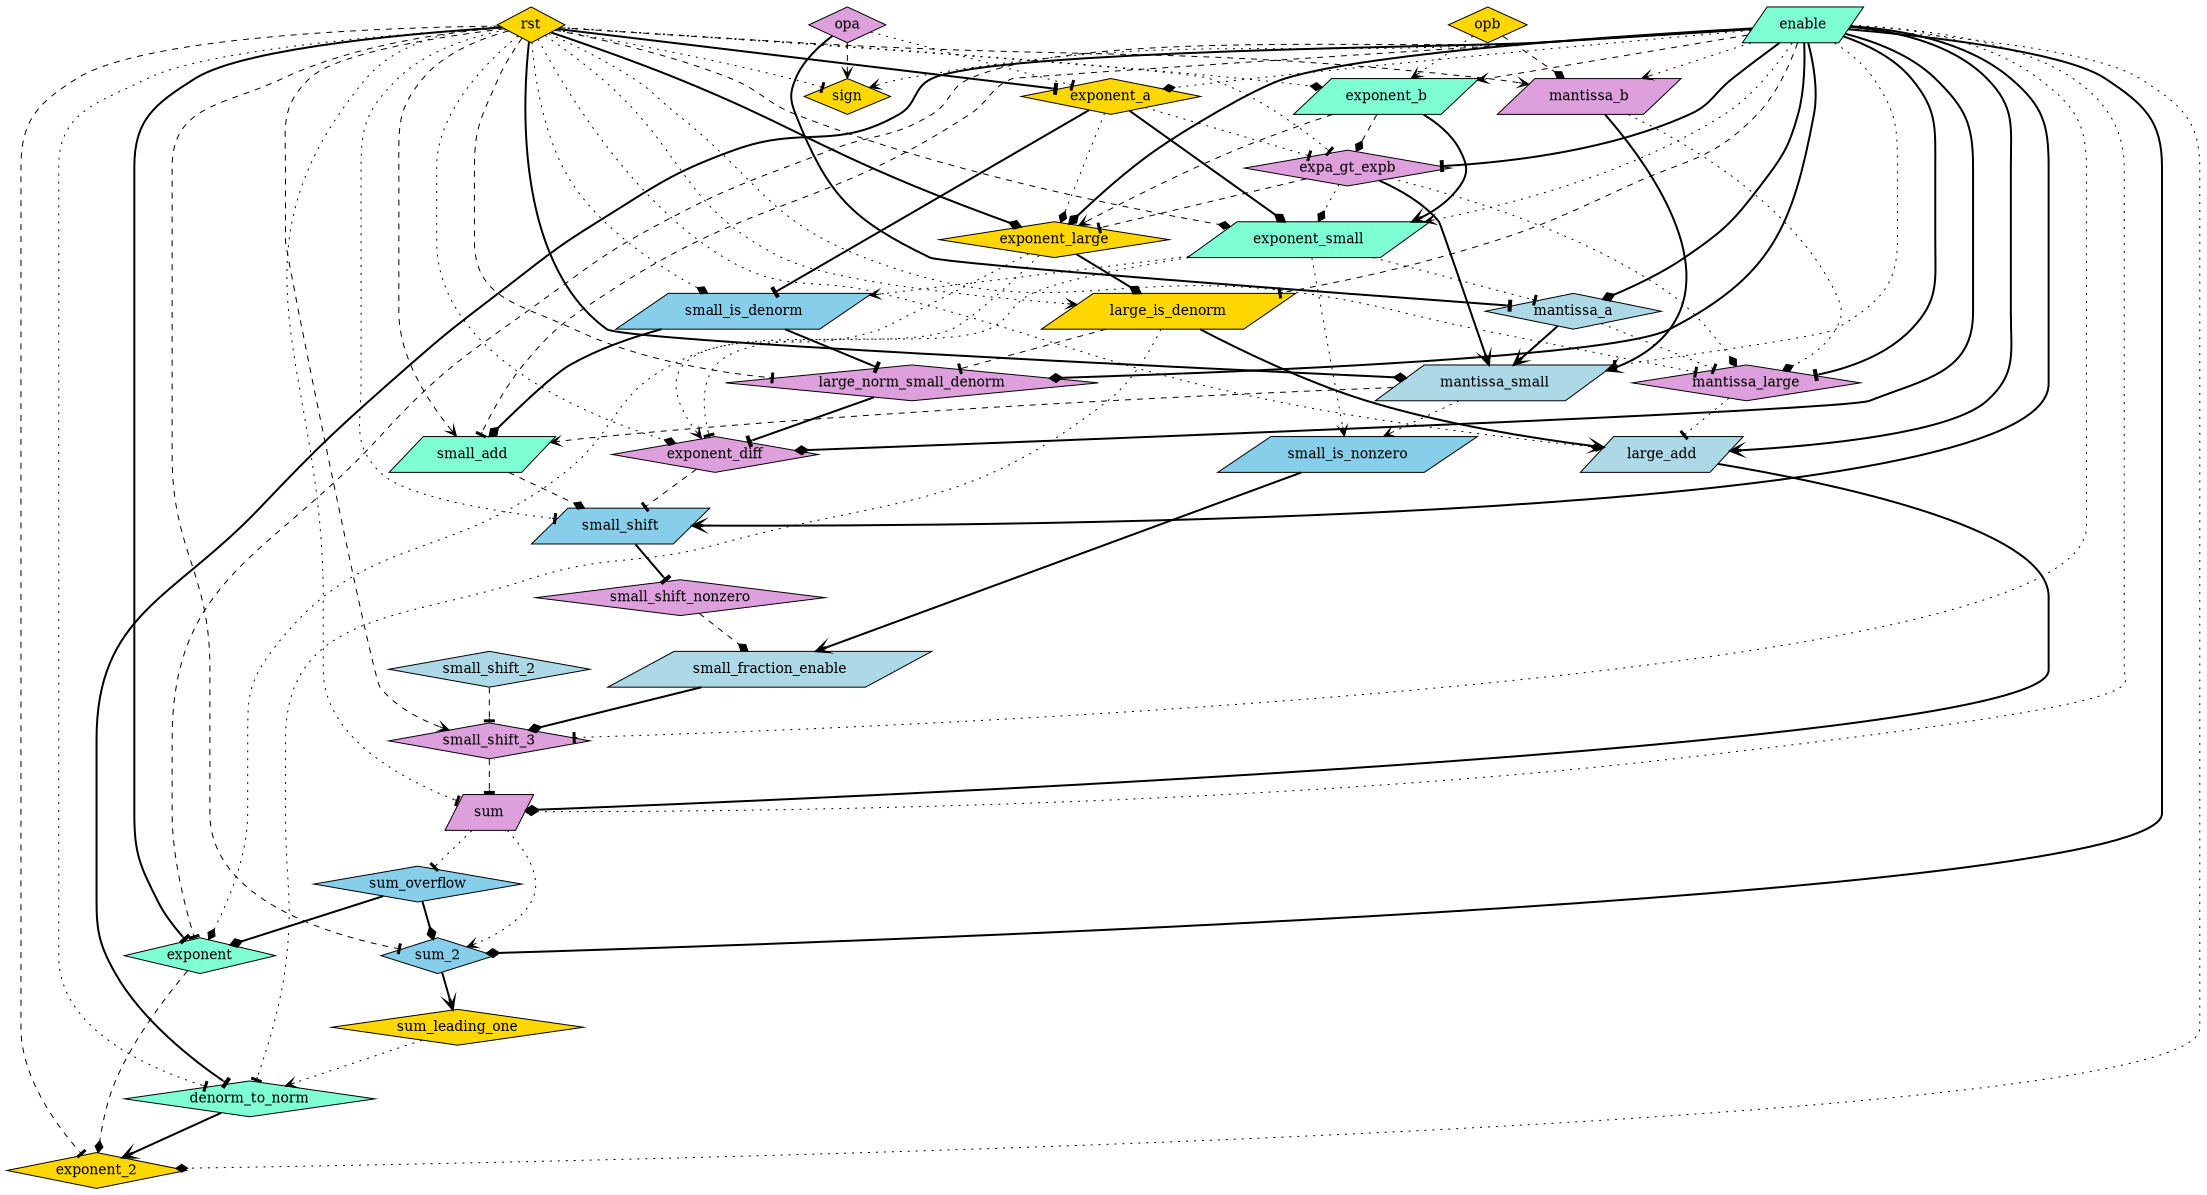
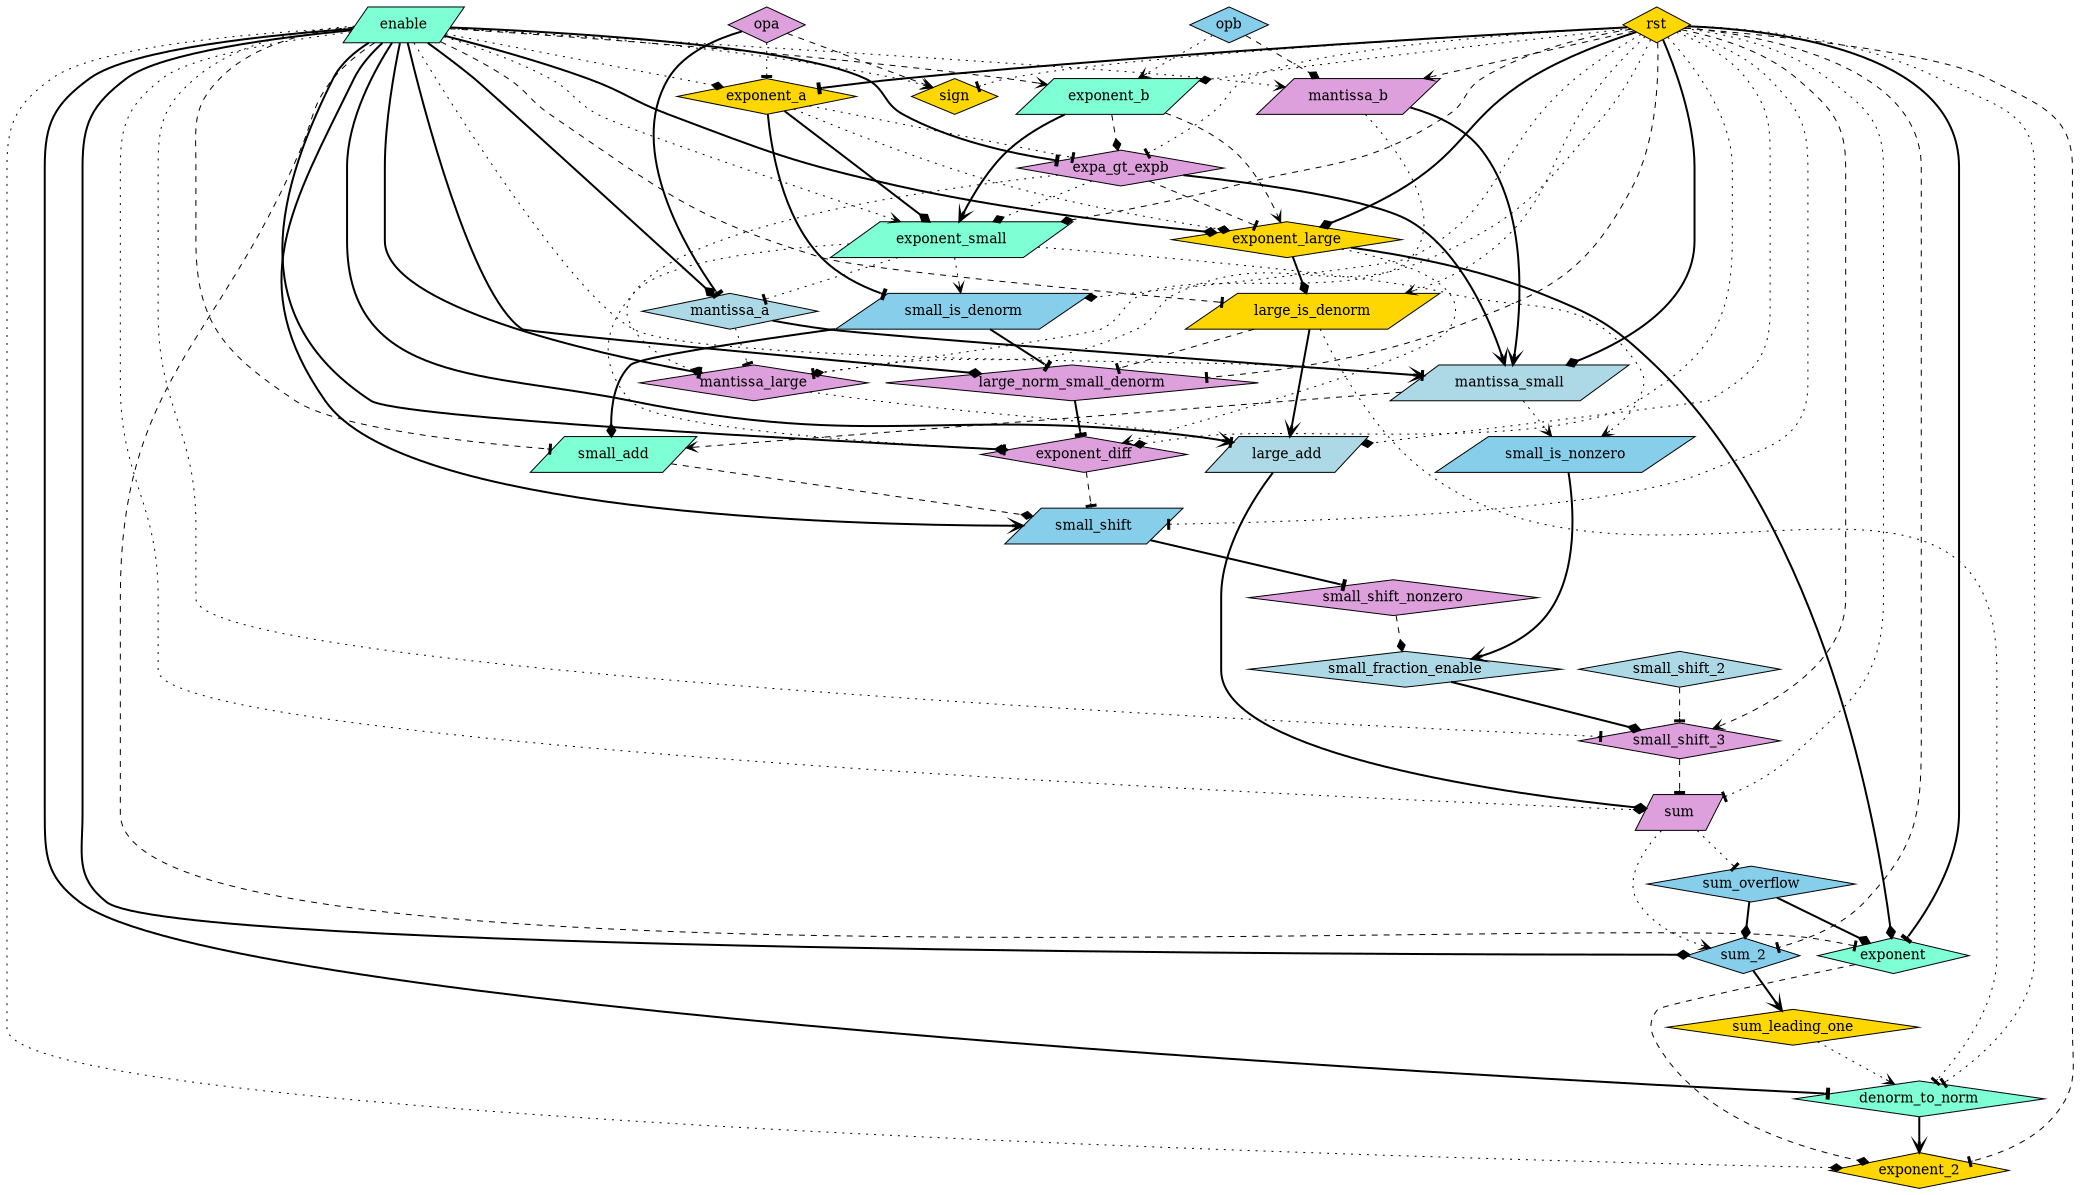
(1488, 25) -> (1229, 25)
(399, 207) -> none
(522, 502) -> (1743, 478)
(770, 669) -> (1405, 669)
